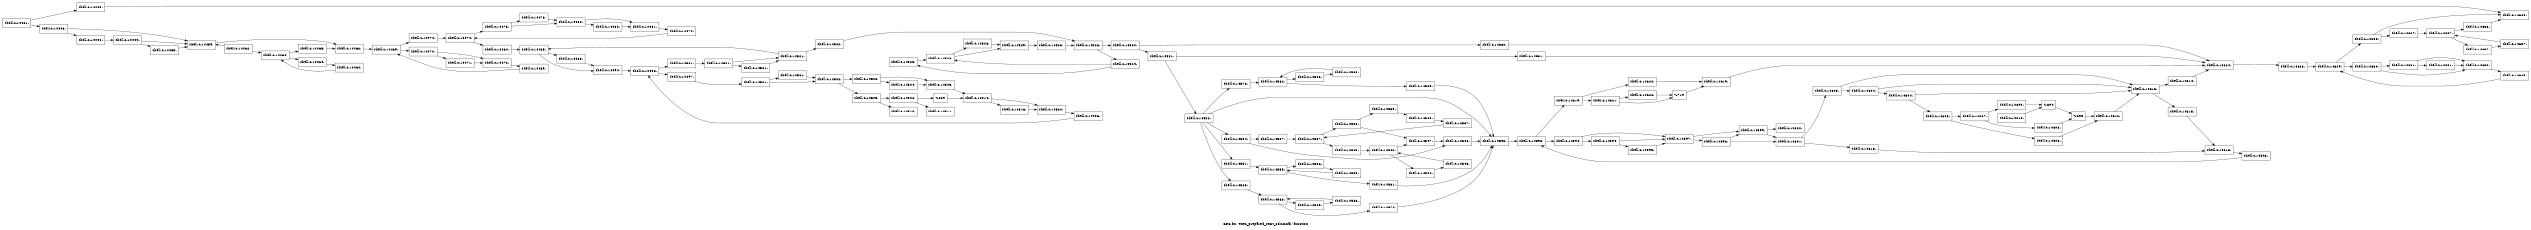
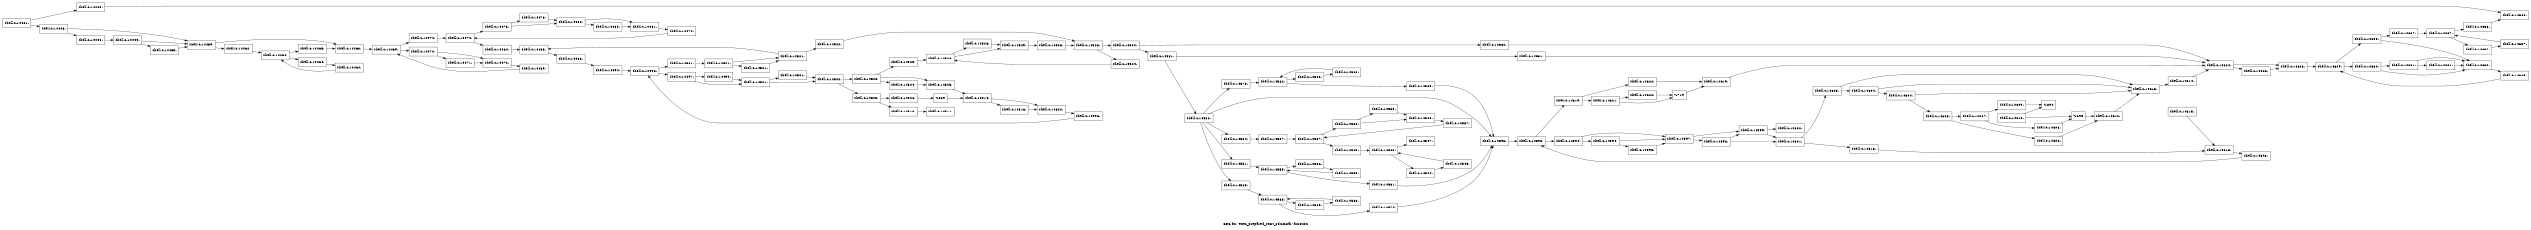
(2434, 18) -> (2425, 47)
(221, 45) -> (219, 48)
(563, 68) -> none
none -> (2256, 71)
(1015, 73) -> (884, 71)
none -> (719, 77)
(2163, 100) -> none
(921, 104) -> (921, 112)
(2062, 110) -> (2047, 117)
(1384, 133) -> (1382, 121)
(1458, 141) -> none
